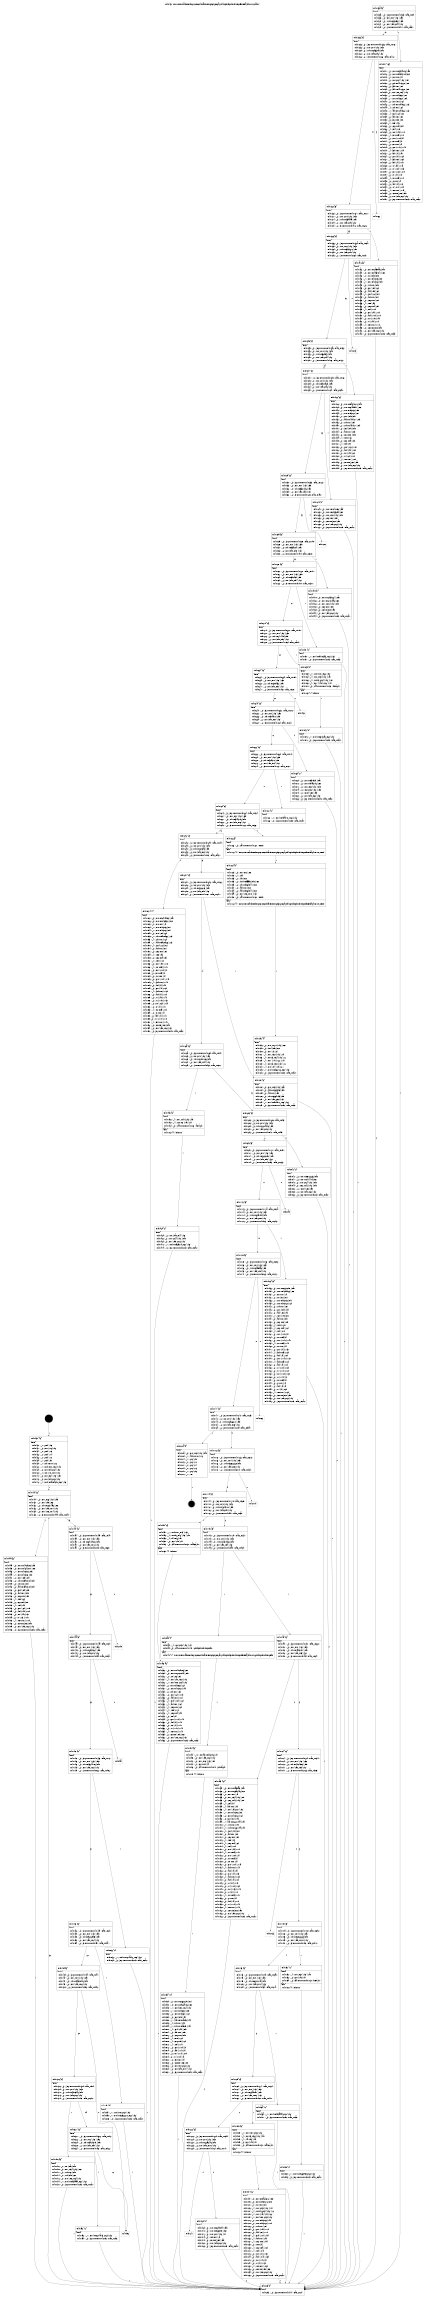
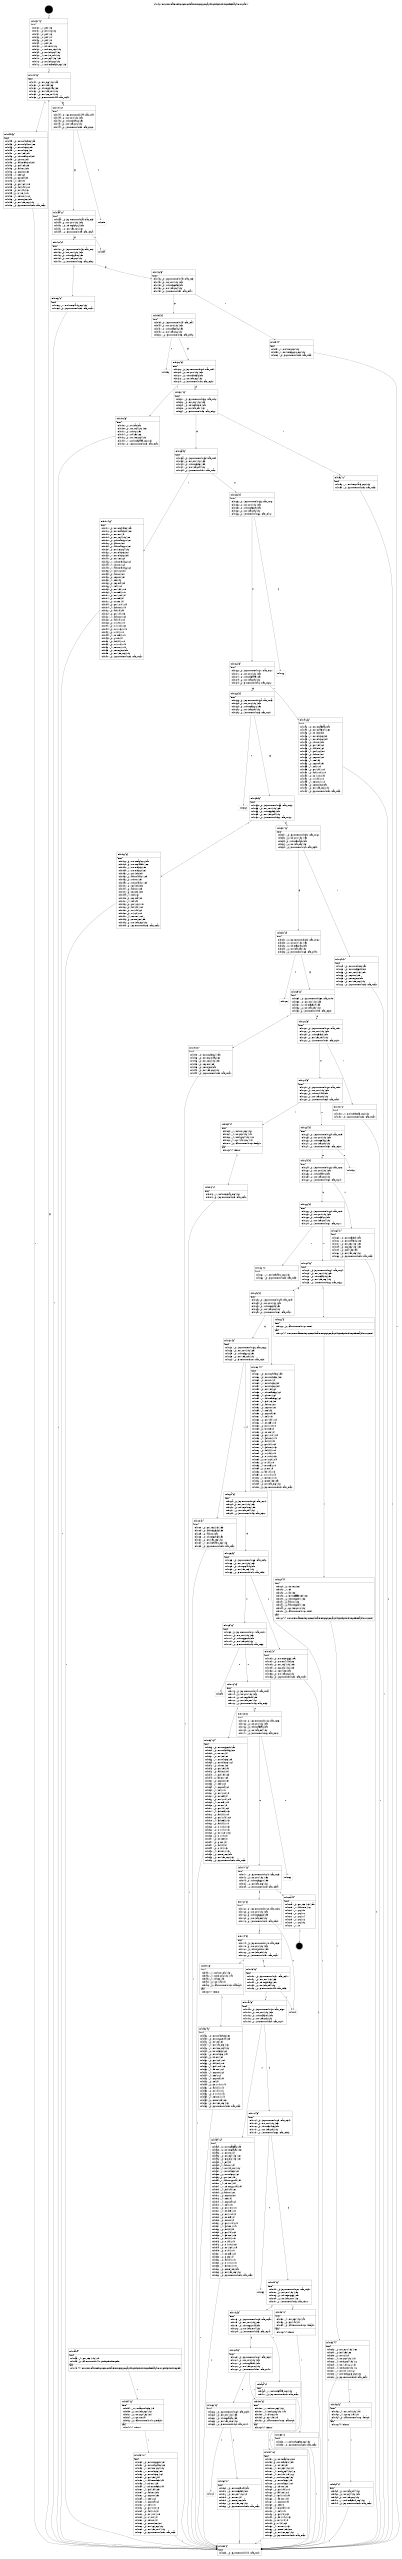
(192, 1089) -> (349, 2391)
(221, 1593) -> (287, 2000)
(118, 2188) -> (196, 431)
none -> (327, 2492)
